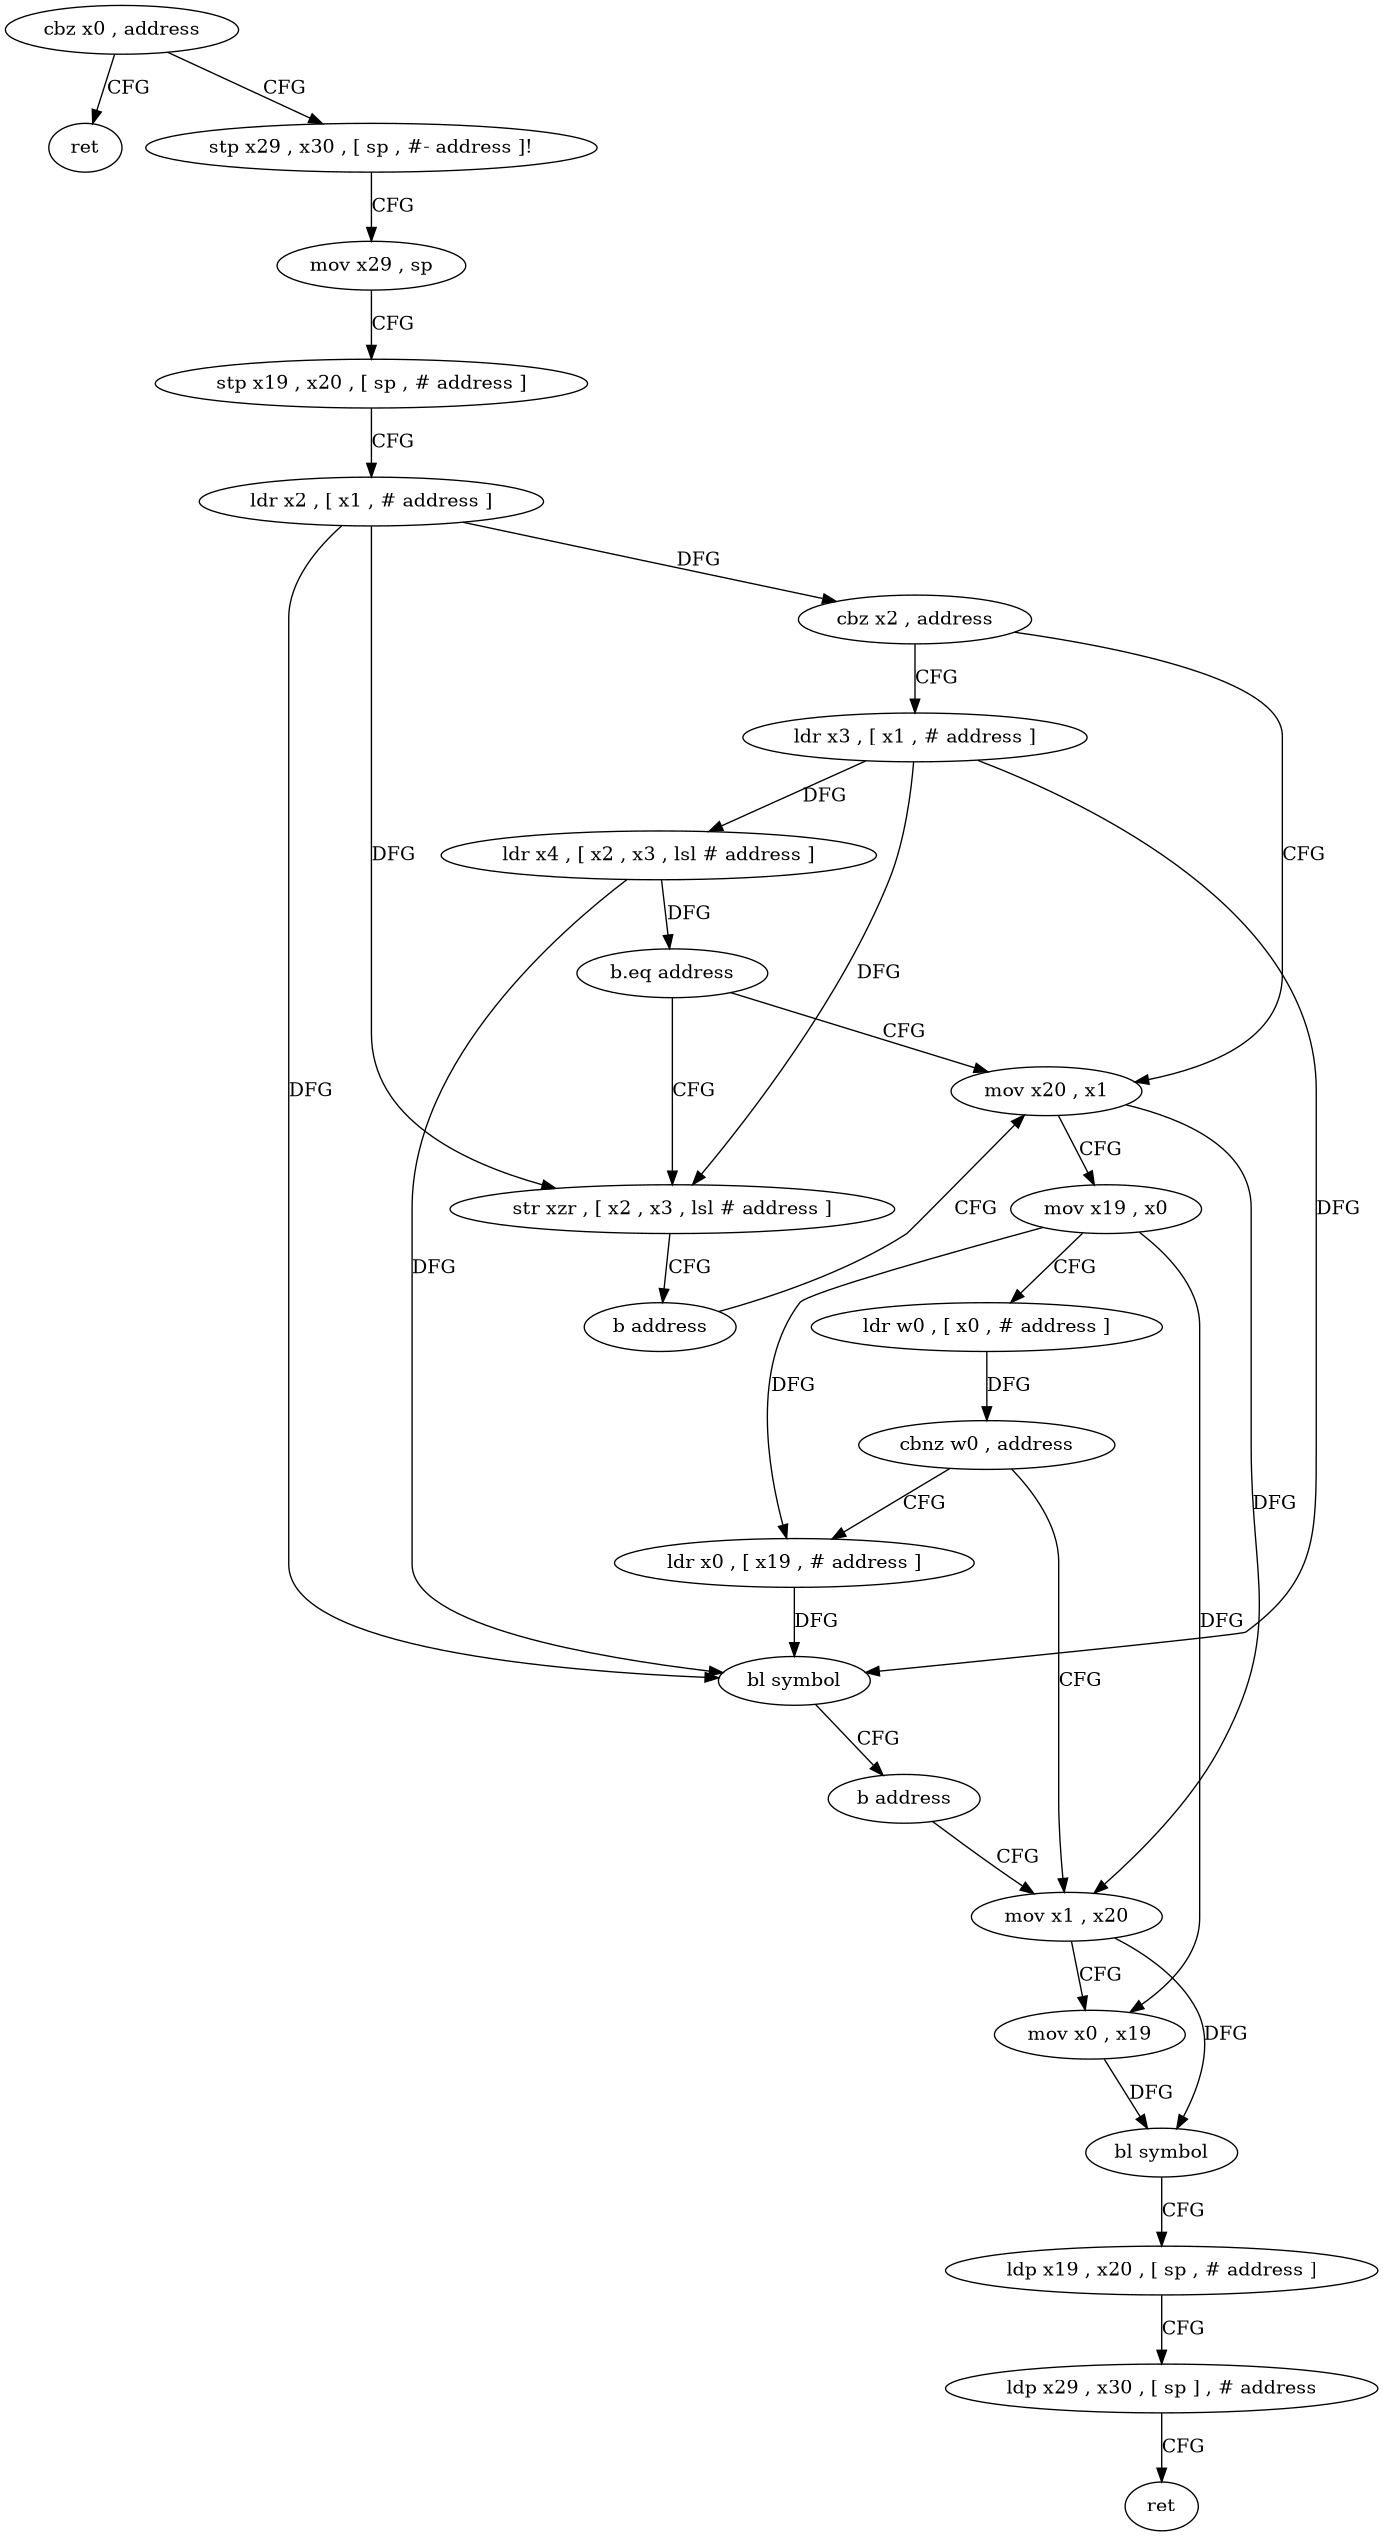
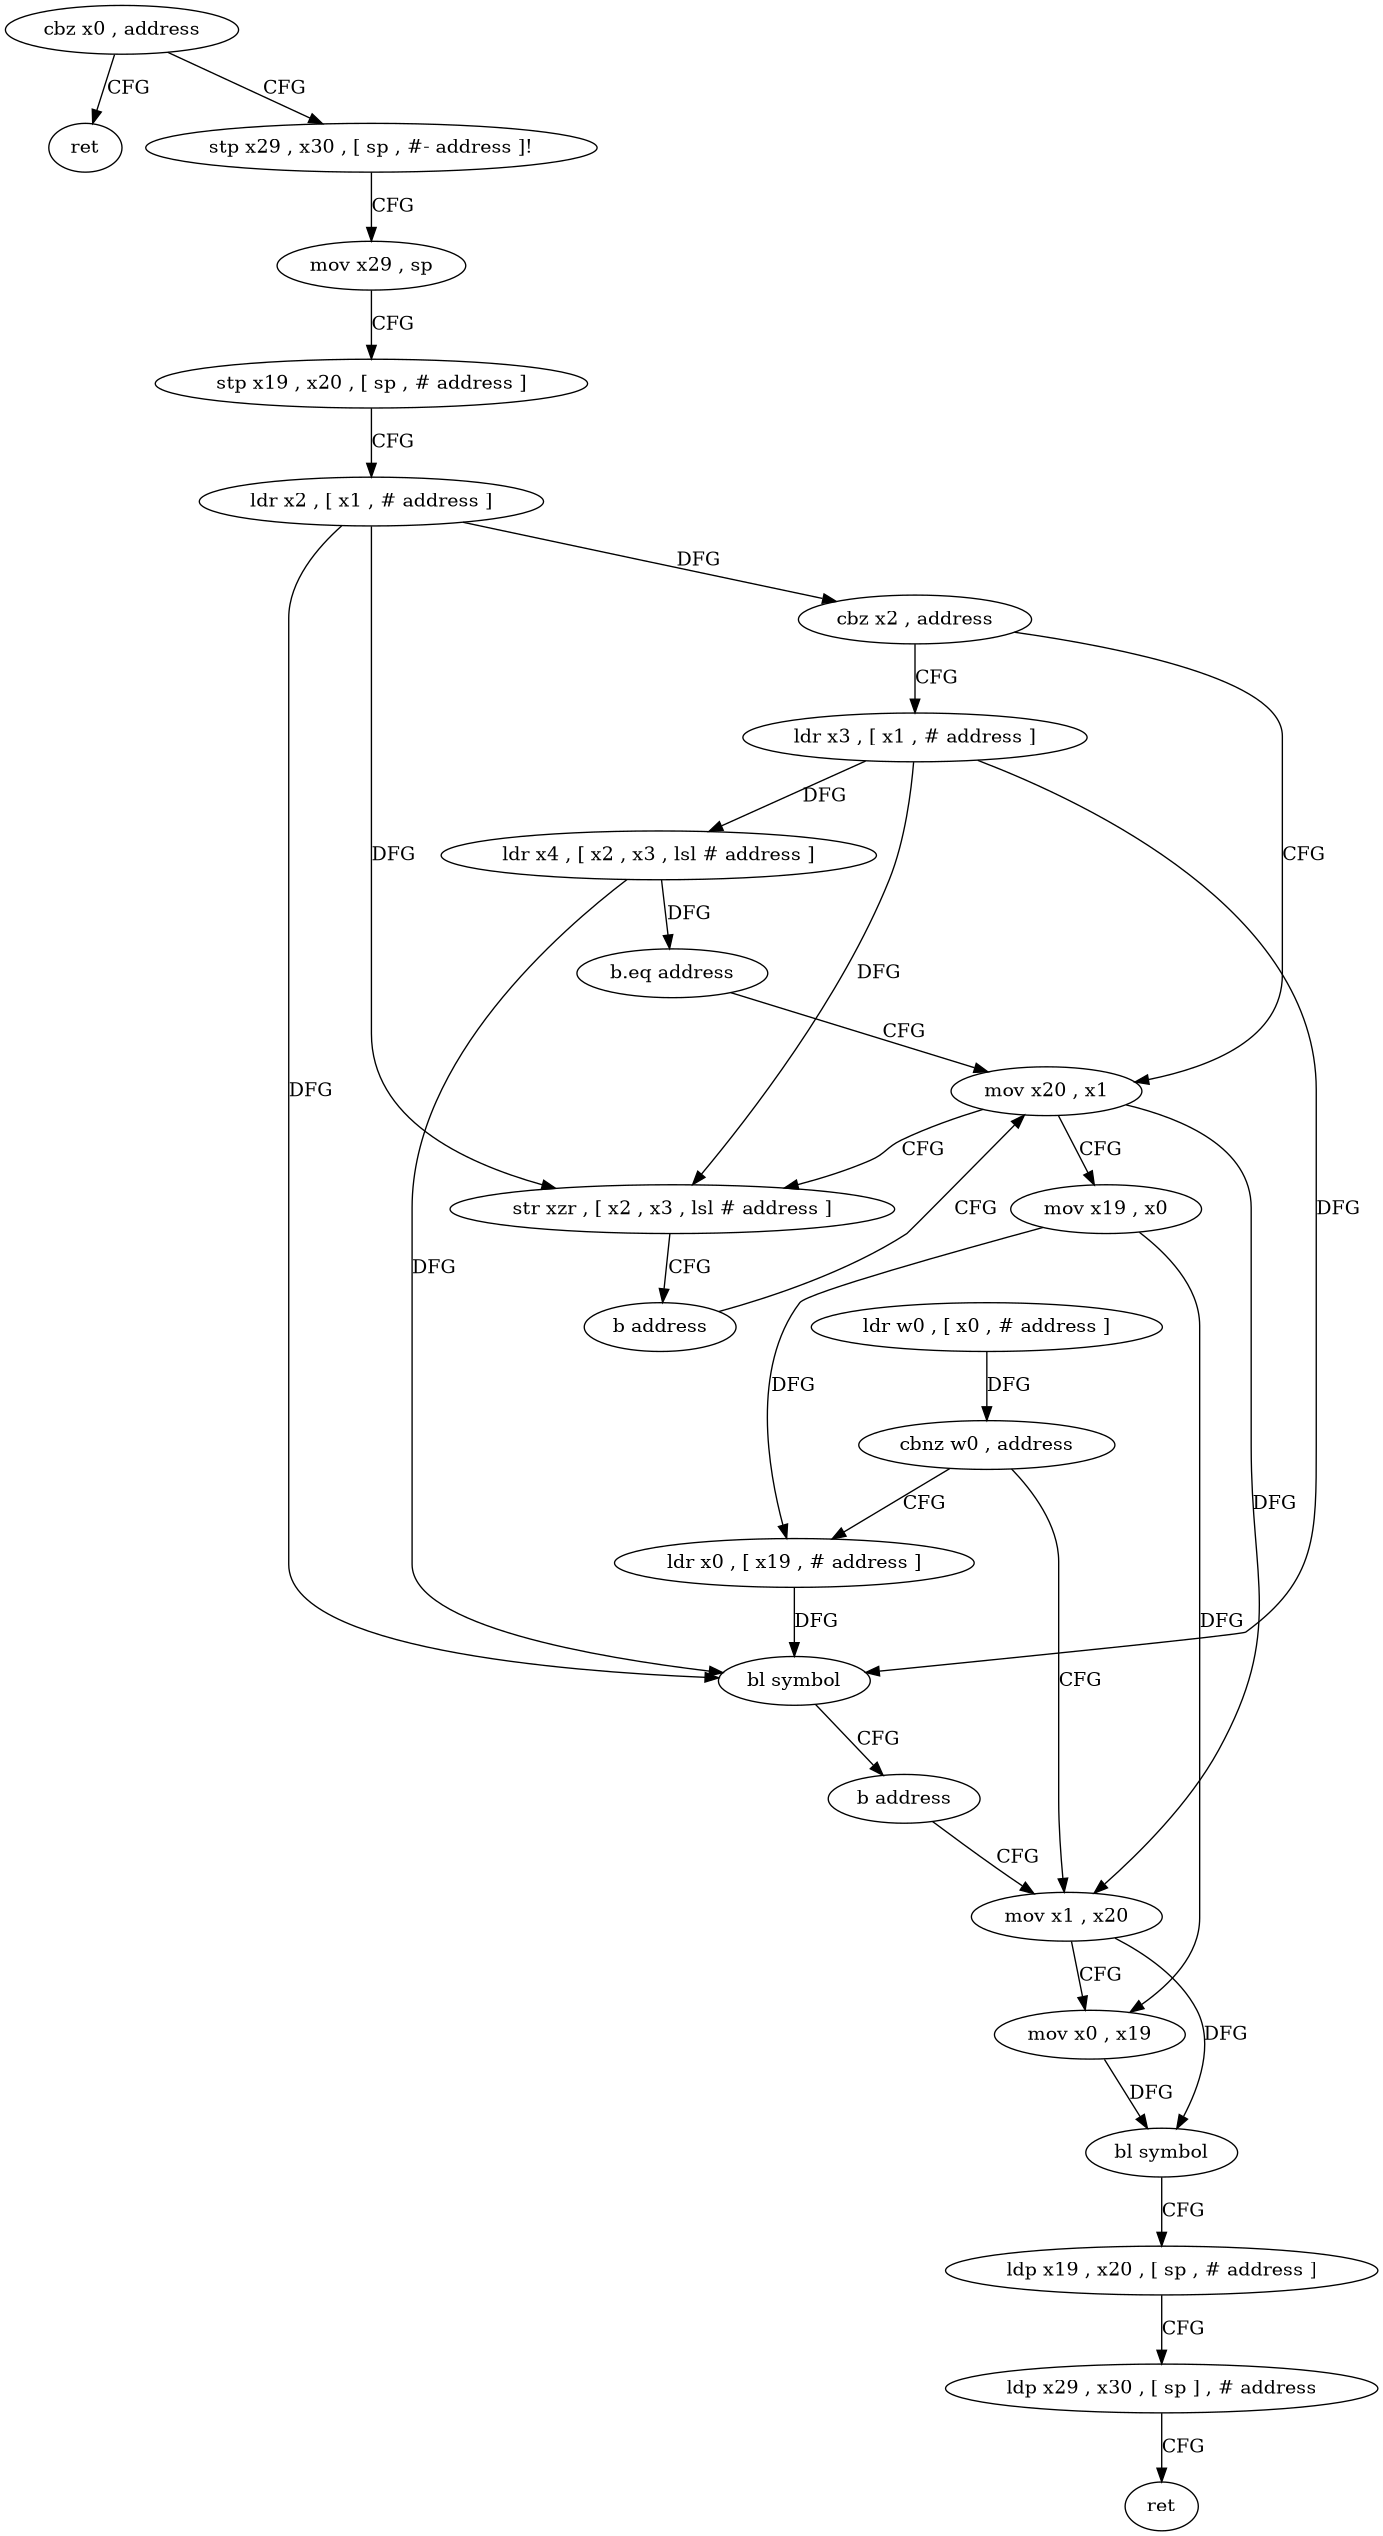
(672, 1084) -> (890, 1147)
(1052, 1263) -> none
